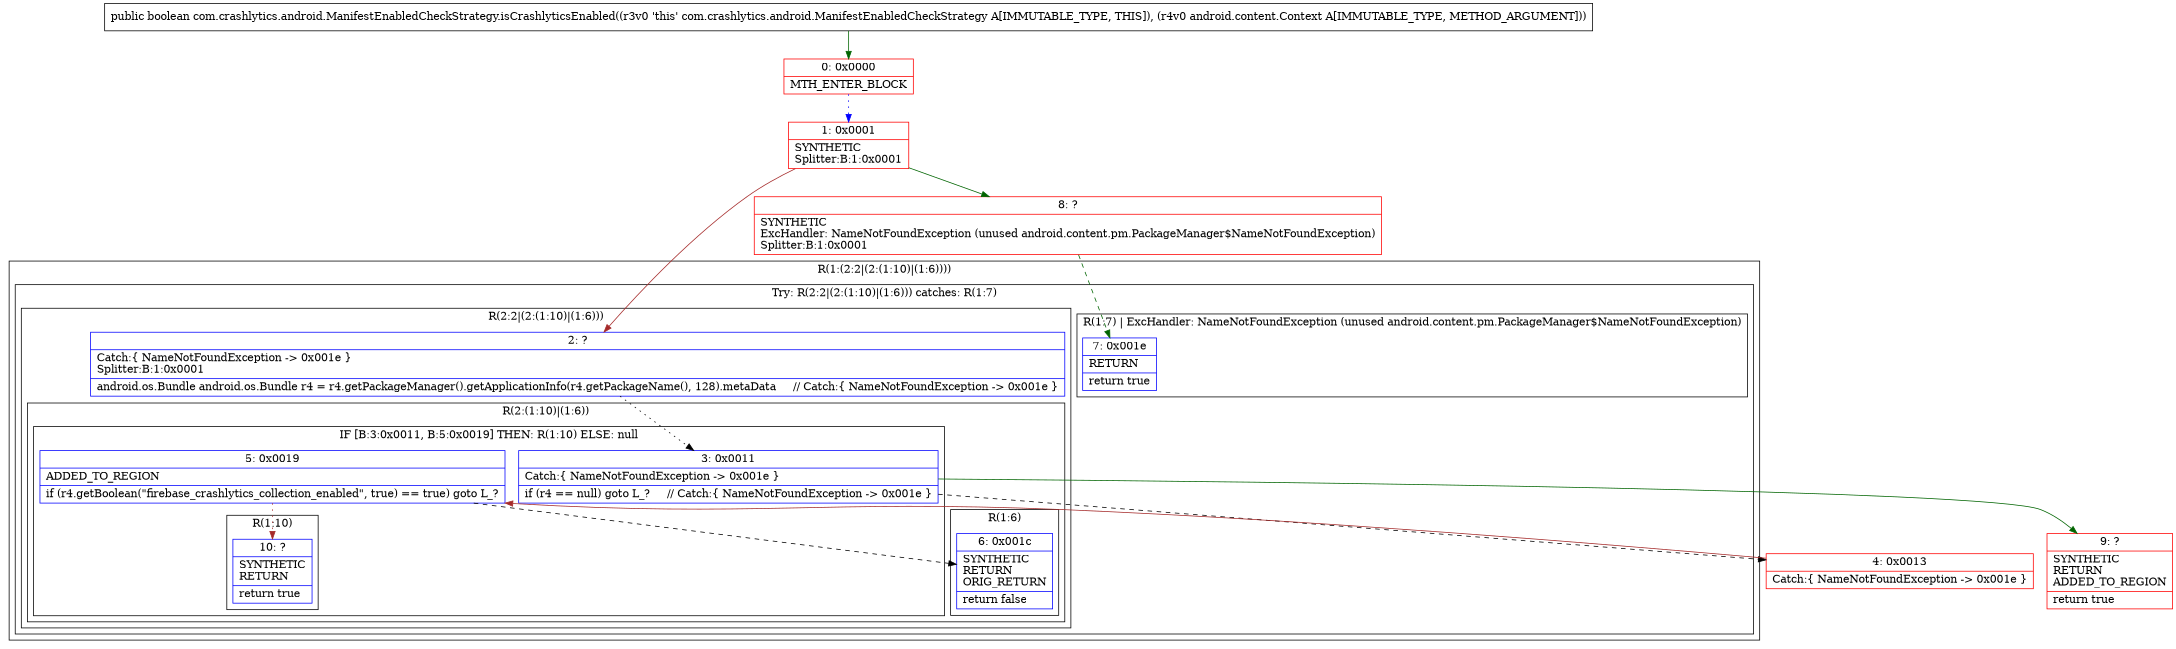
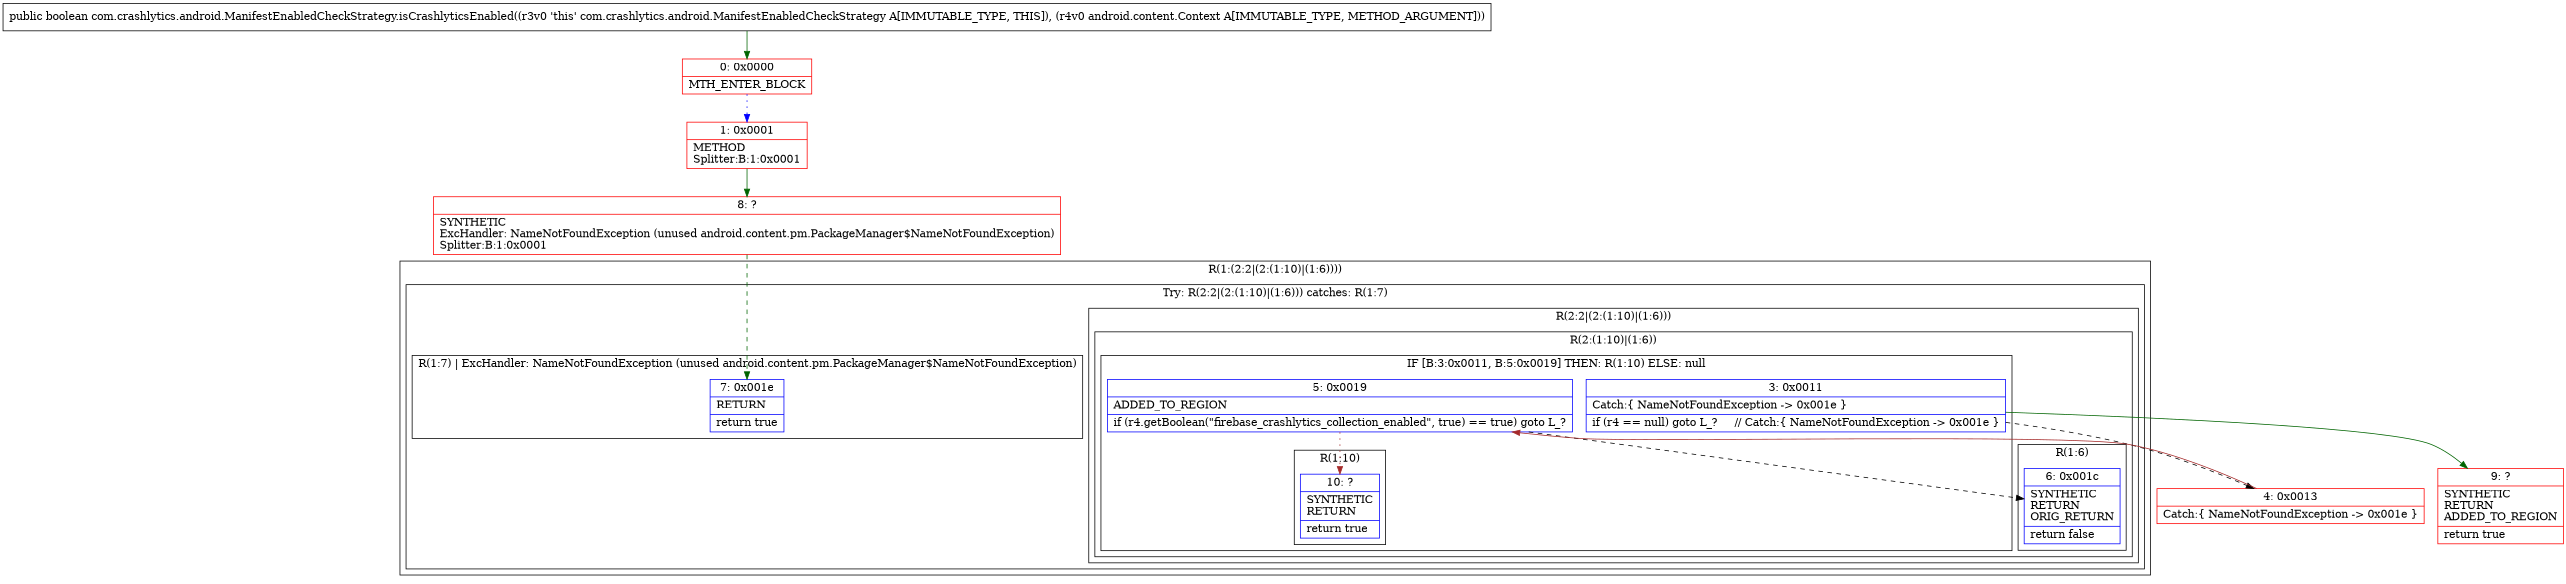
(828, 148) -> (719, 148)
(578, 364) -> none
